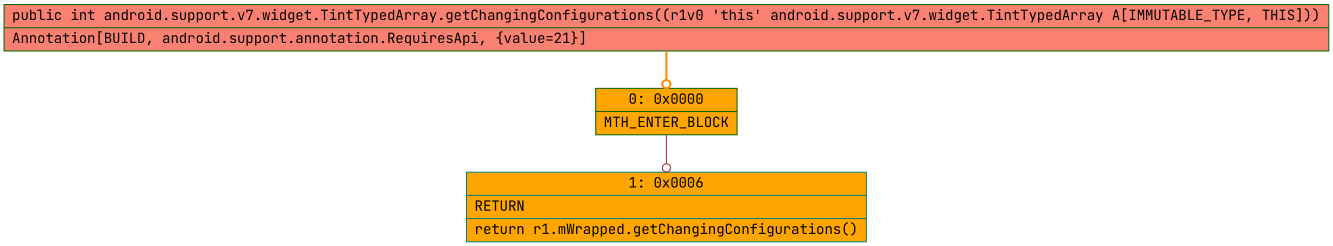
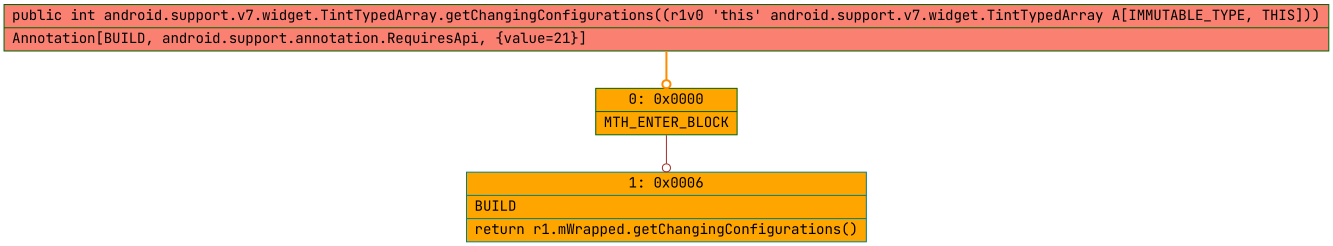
(500, 206) -> (496, 206)
